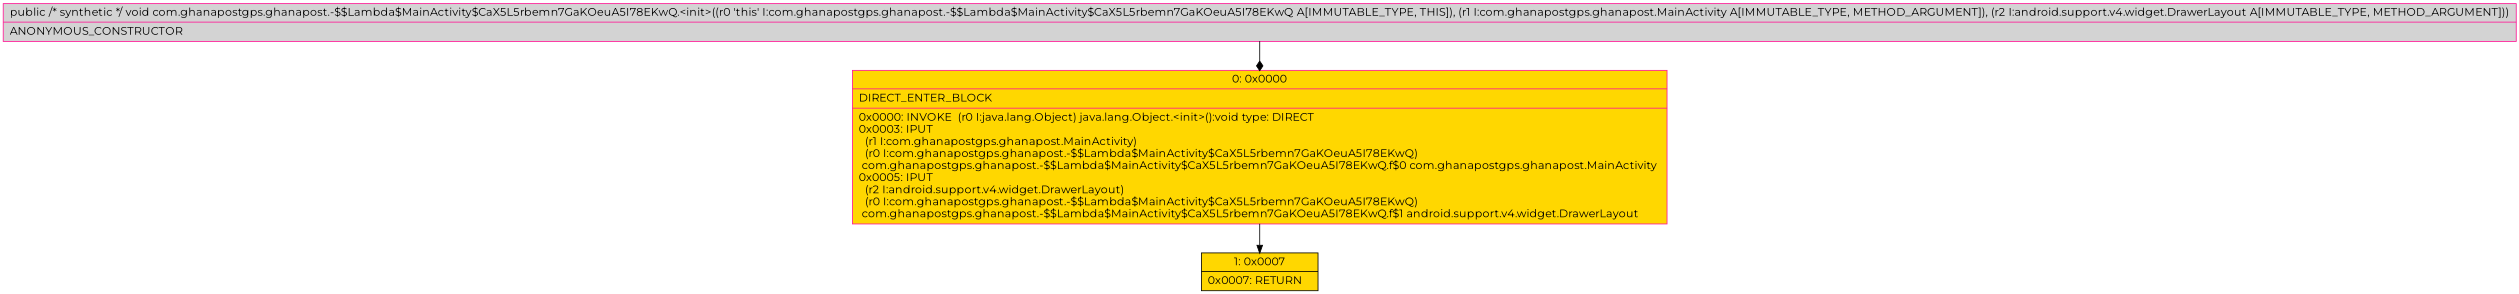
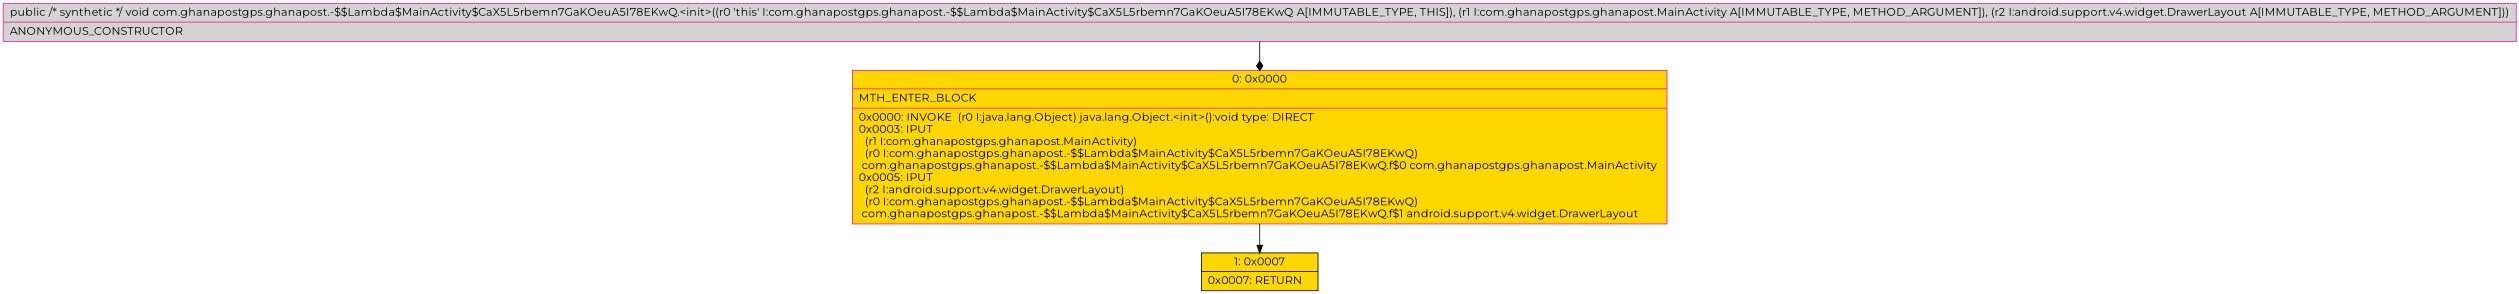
(926, 98) -> (918, 98)
